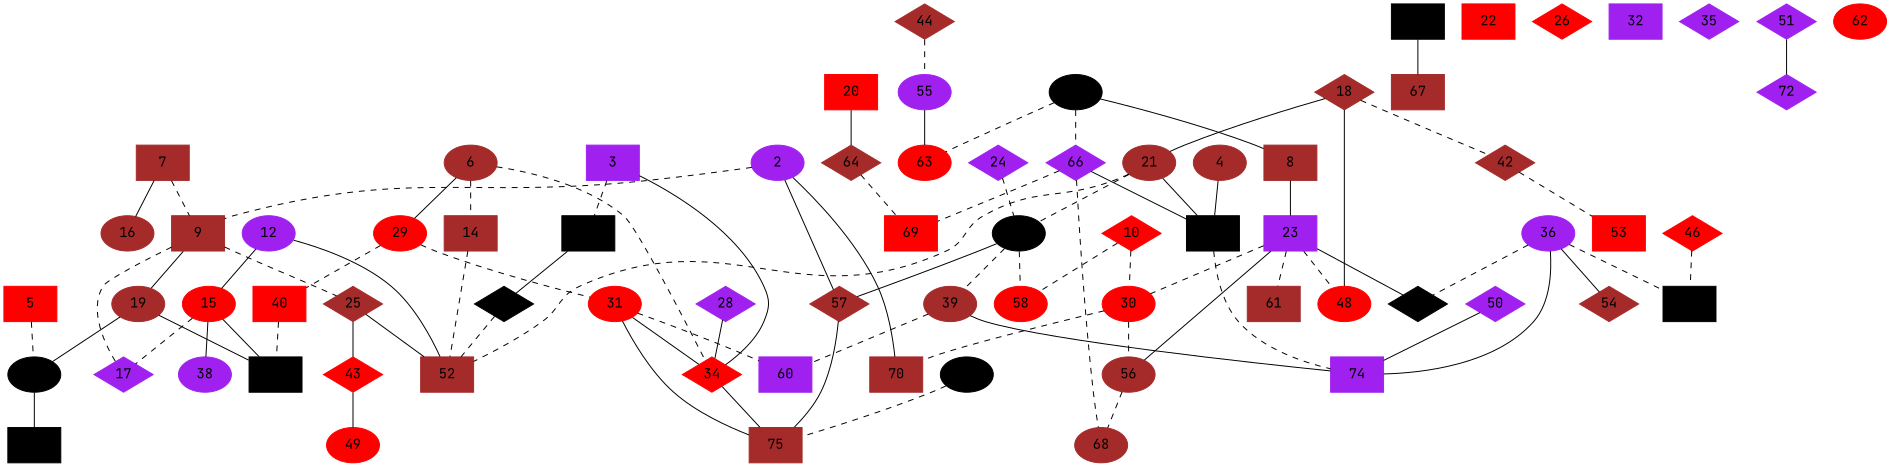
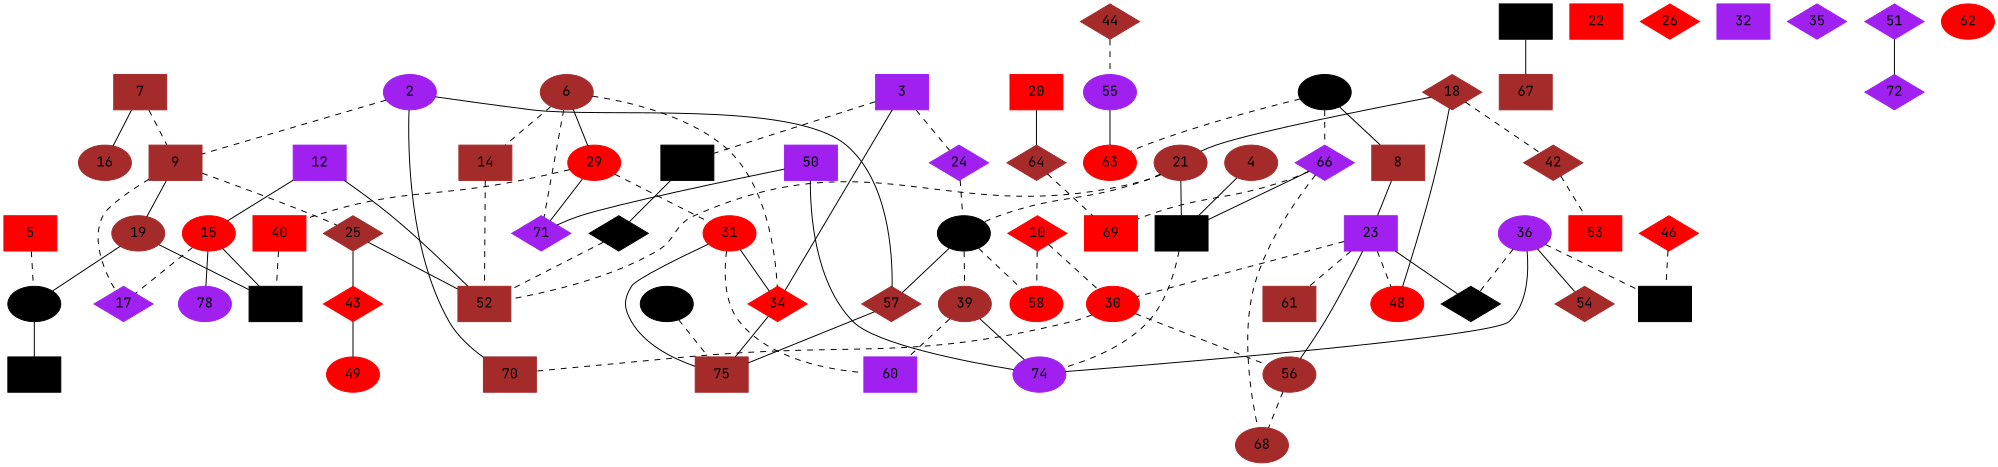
none -> (933, 130)
(269, 233) -> (320, 163)
none -> (541, 233)
(726, 304) -> none
(1495, 304) -> (811, 163)
(205, 375) -> (205, 304)
(1357, 375) -> (1039, 375)
